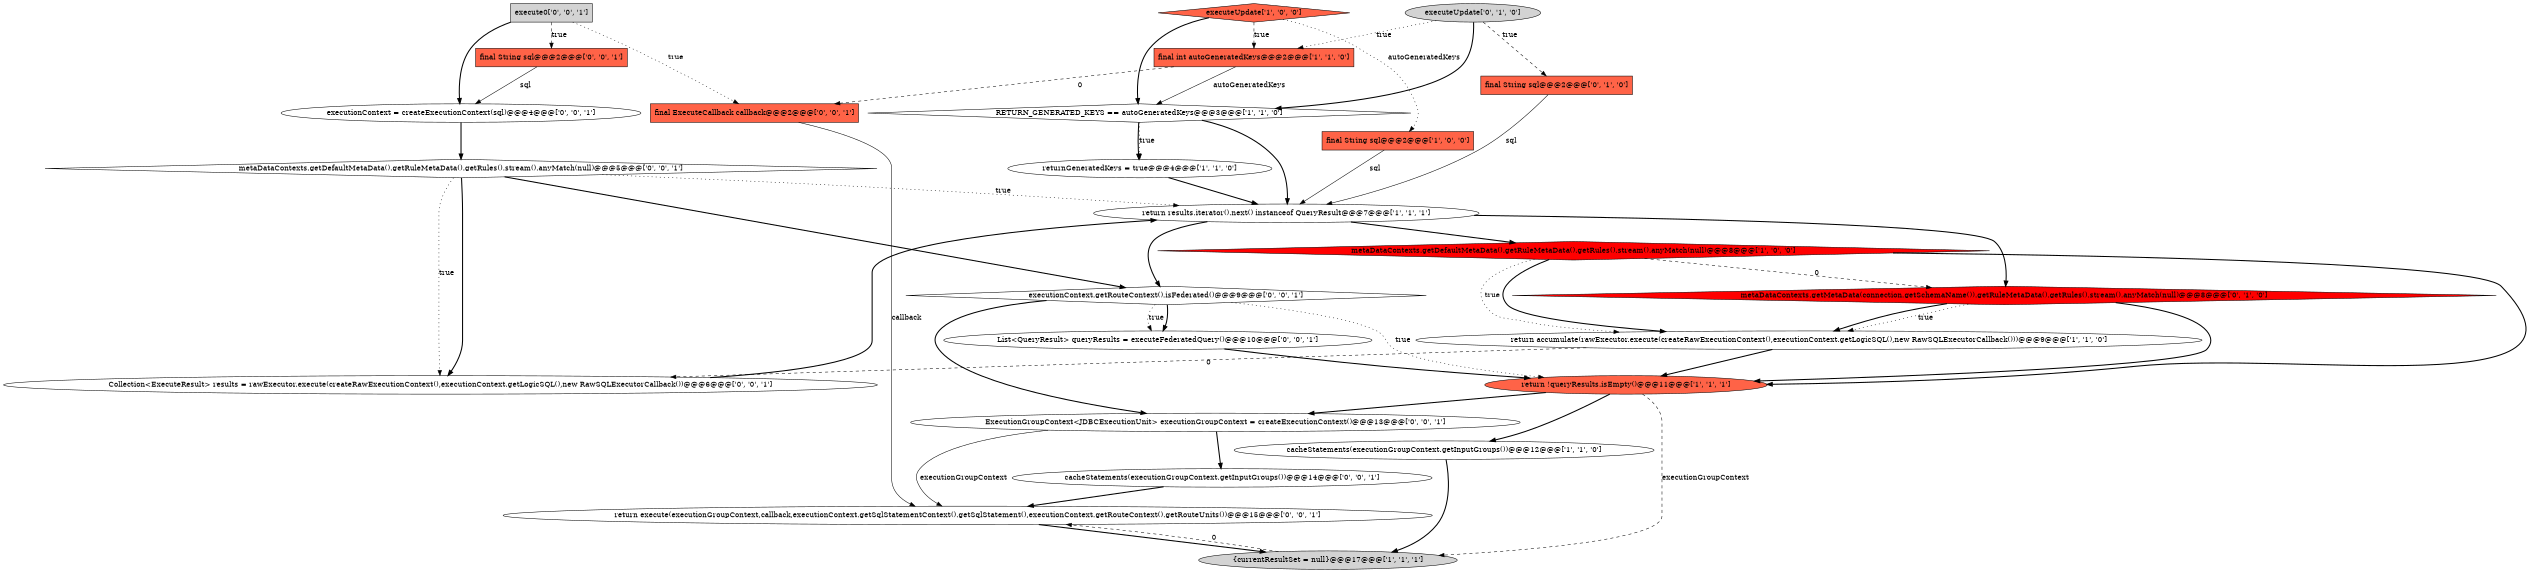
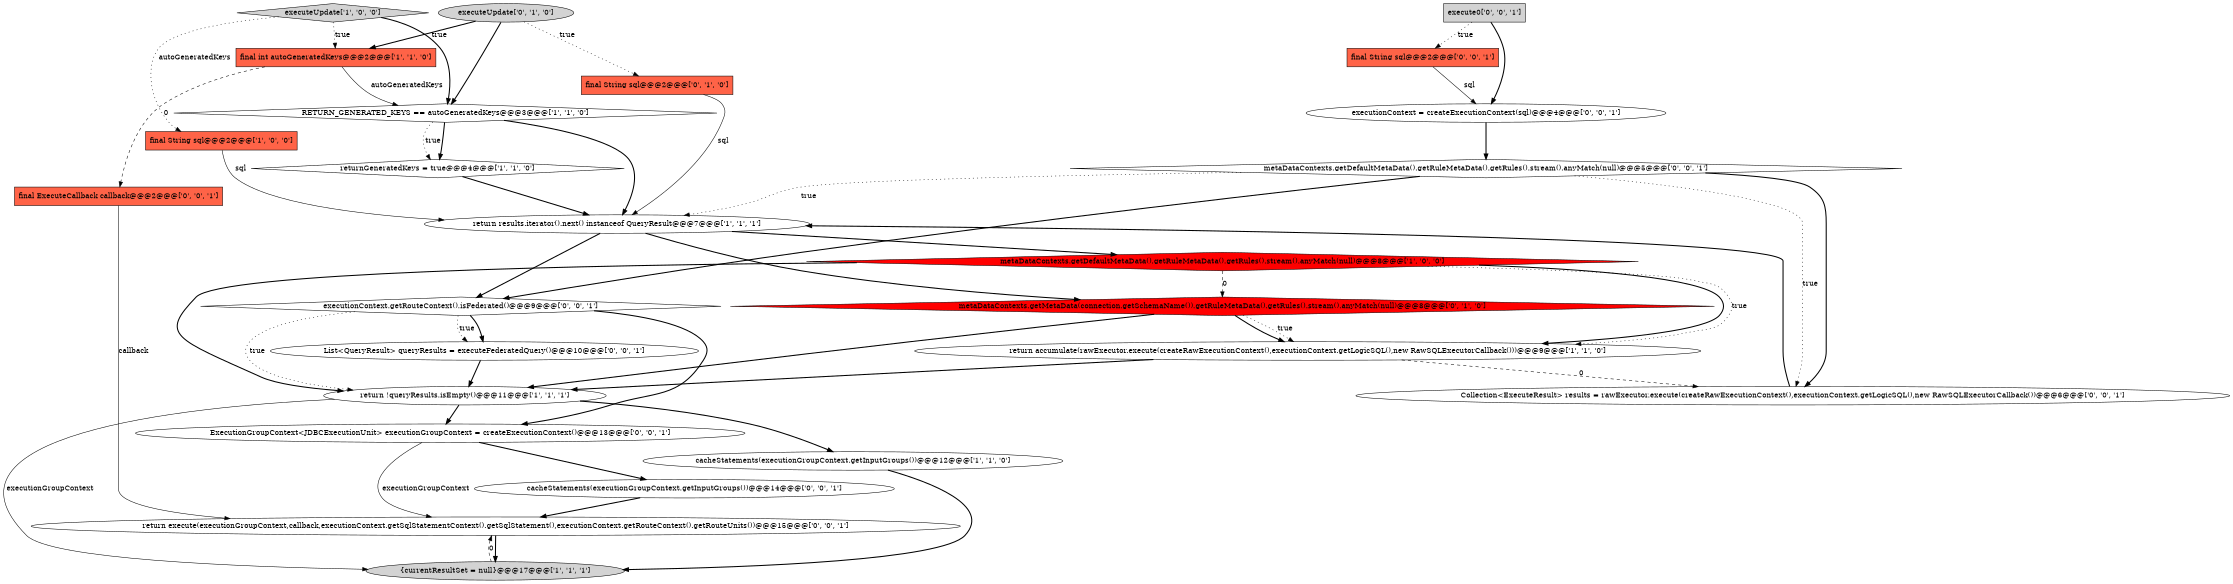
(1254, 13) -> (333, 13)
(551, 33) -> (1456, 34)
(1254, 33) -> (334, 33)
(1370, 34) -> (430, 33)
(1513, 47) -> (579, 48)
(654, 59) -> none
(1140, 169) -> (438, 169)
(1626, 385) -> (465, 396)
(1620, 536) -> (8, 507)
